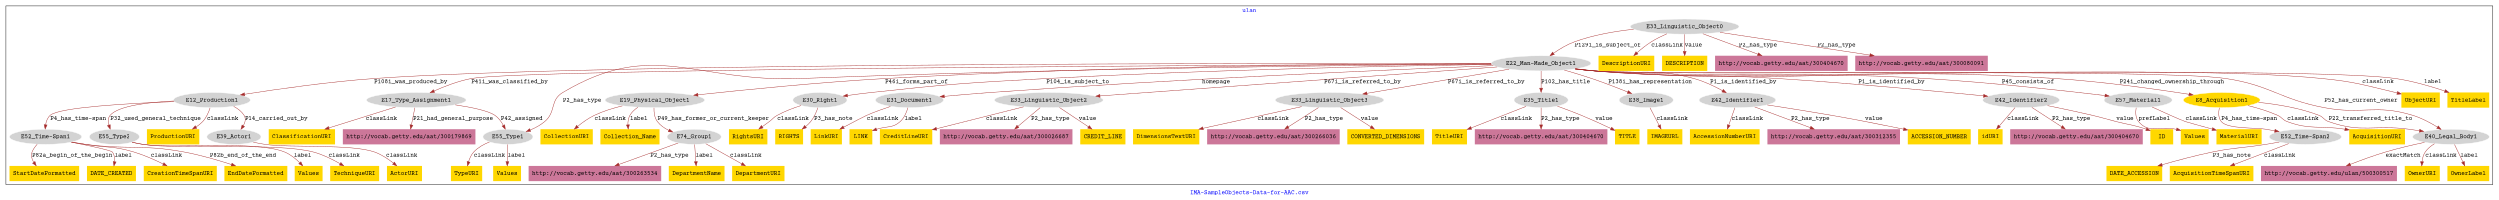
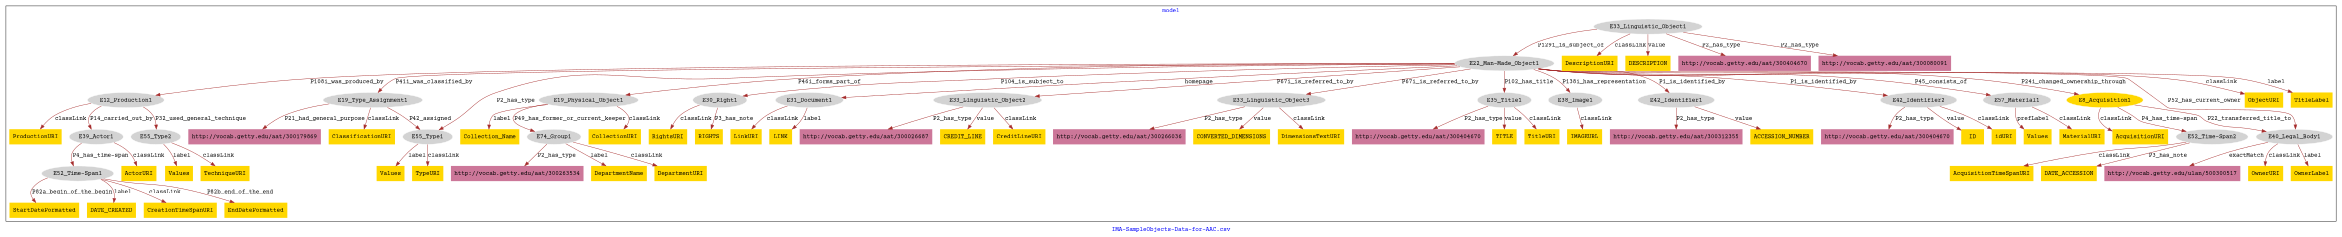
(1249, 11) -> (1171, 11)
(1685, 27) -> (1648, 27)
(416, 100) -> (373, 100)
(106, 105) -> (73, 151)
(1725, 137) -> none
